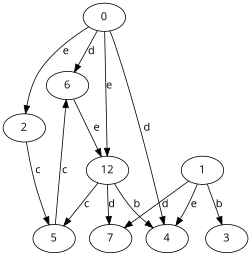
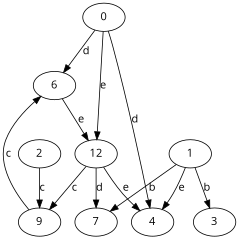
(48, 59) -> none
(137, 204) -> (126, 188)
(165, 204) -> (152, 188)
(54, 239) -> (40, 222)
